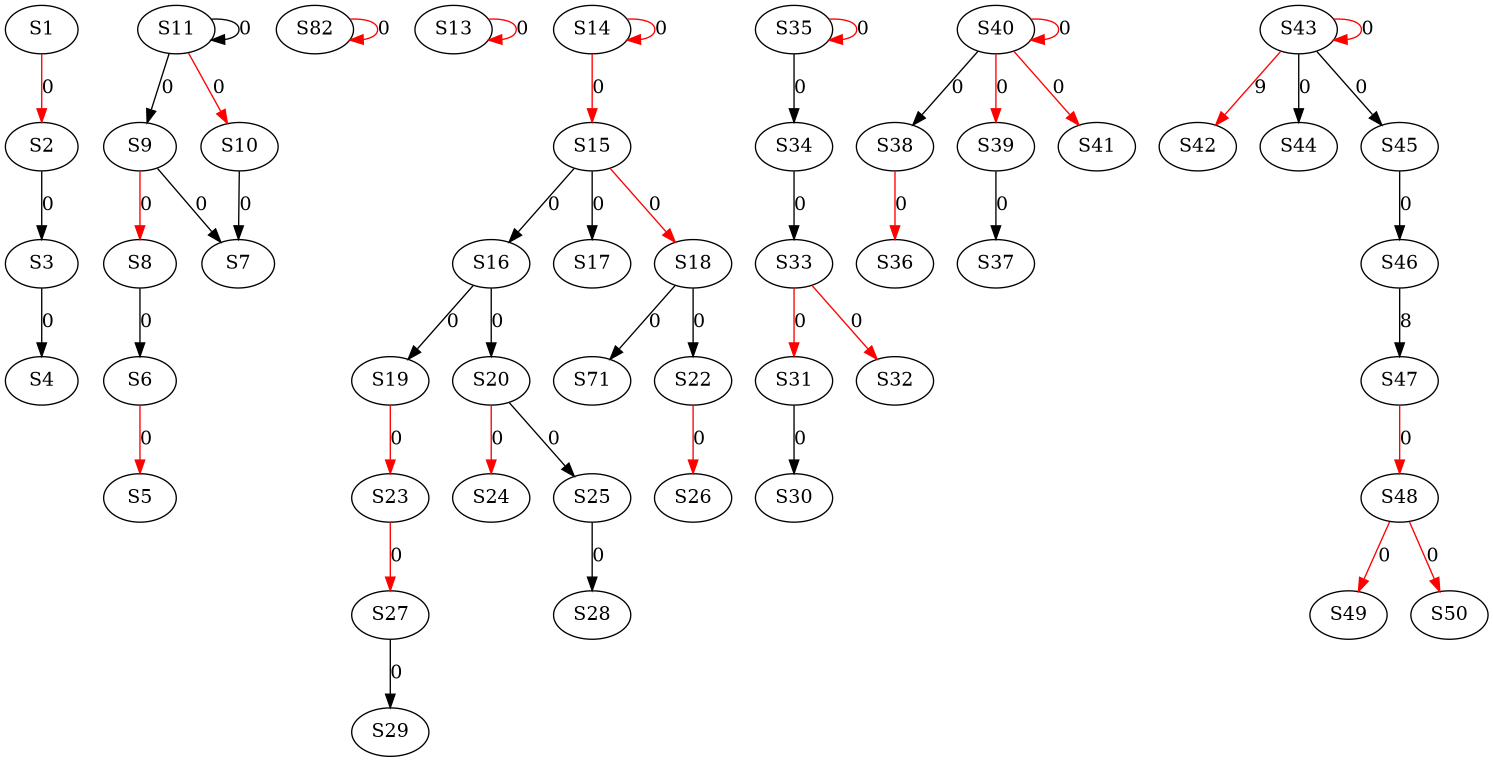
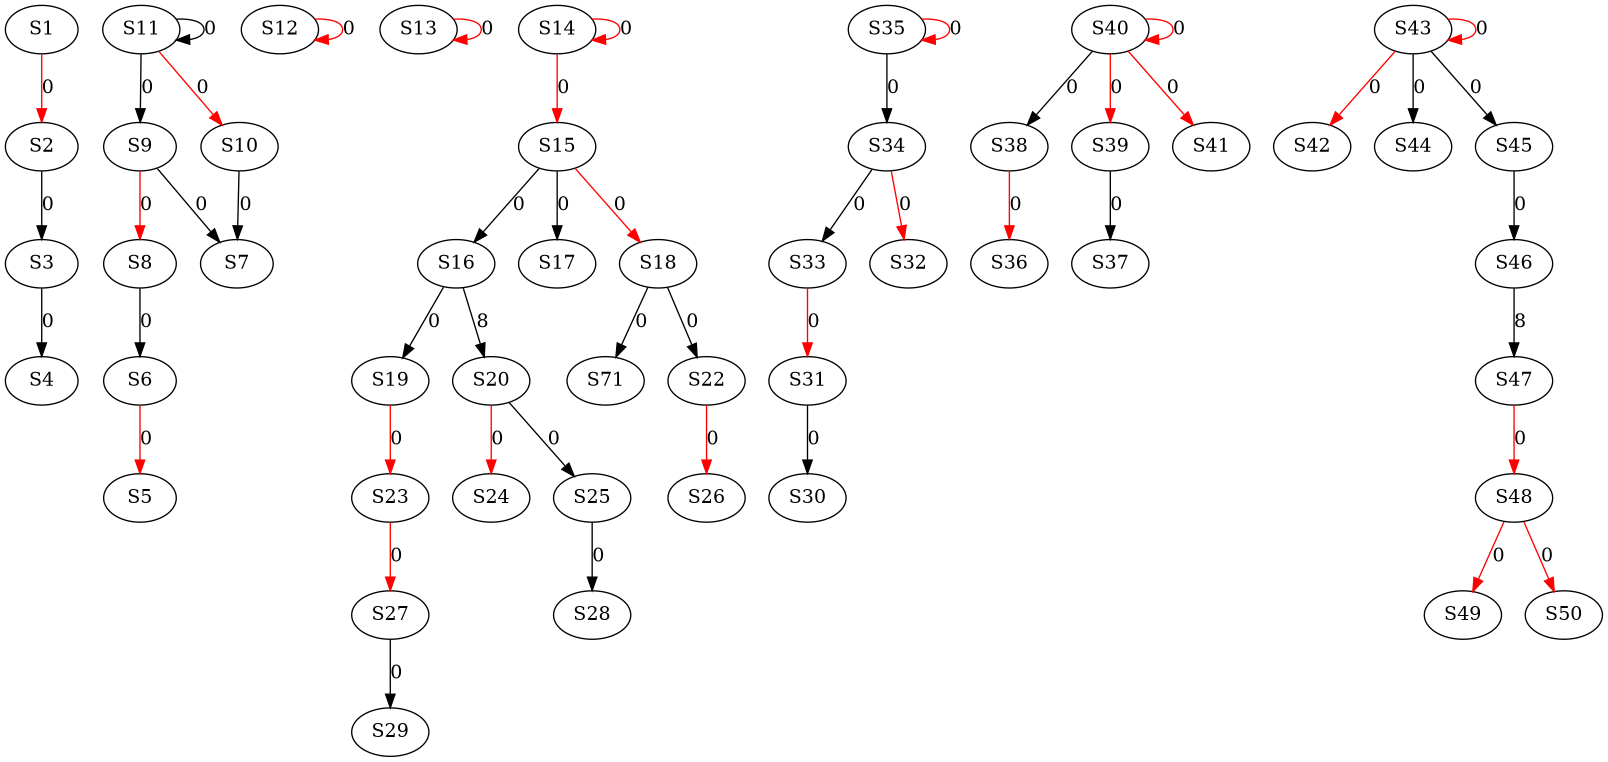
(315, 30) -> (280, 30)
(1261, 88) -> (1375, 88)
(840, 317) -> (896, 198)
(498, 322) -> (483, 322)
